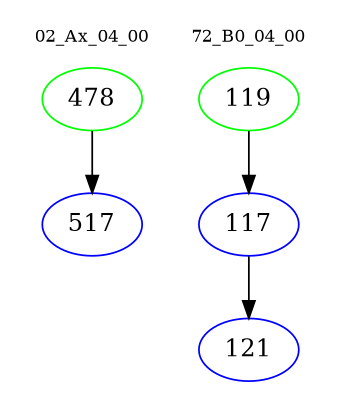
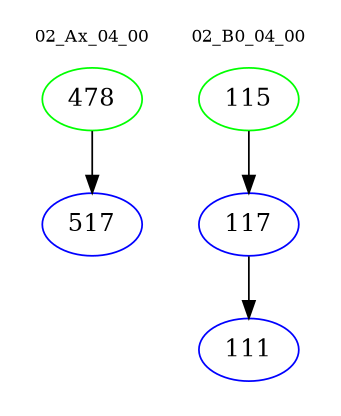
(249, 37) -> (249, 37)
(249, 99) -> (249, 99)
(249, 350) -> (249, 350)
